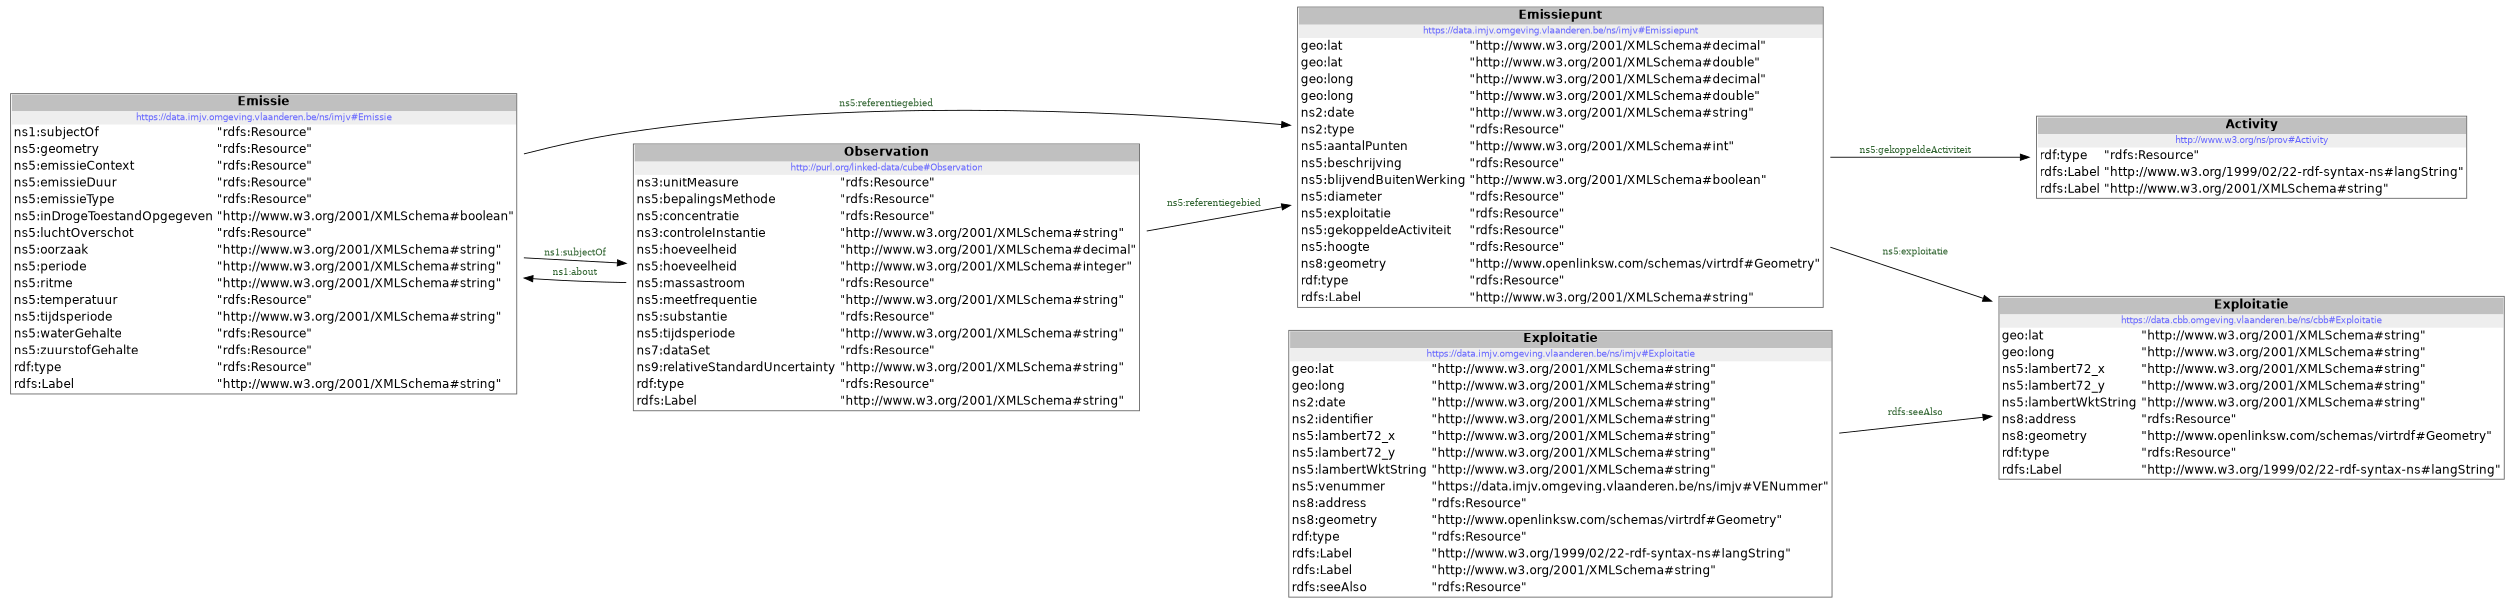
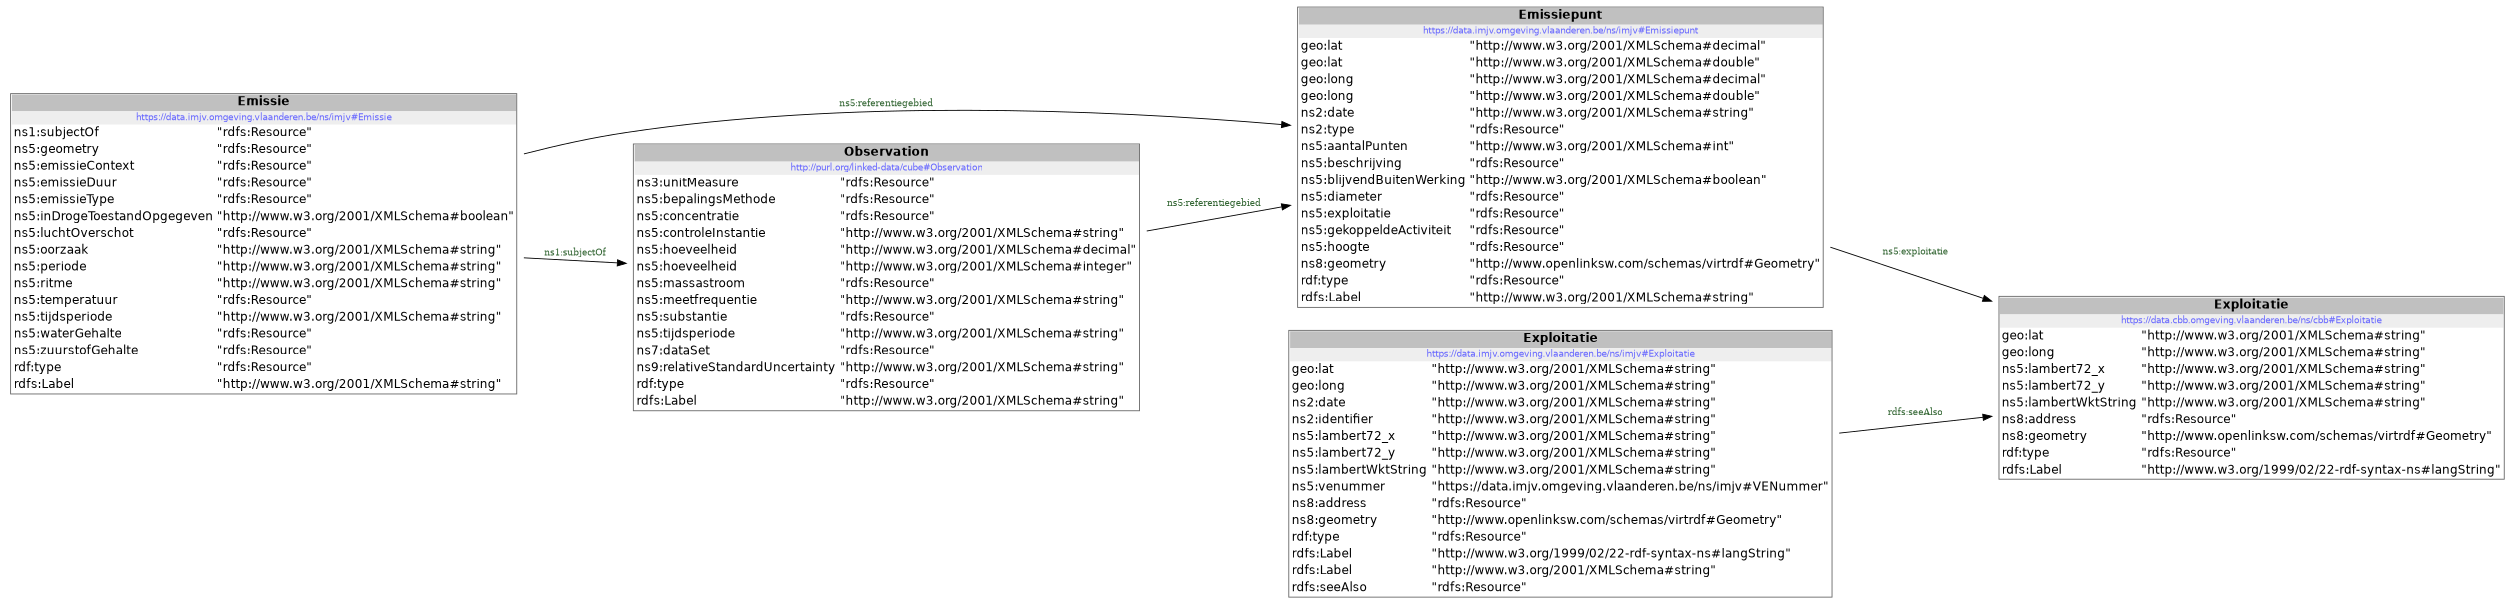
(2252, 157) -> none
(701, 233) -> (701, 233)
(580, 281) -> none
